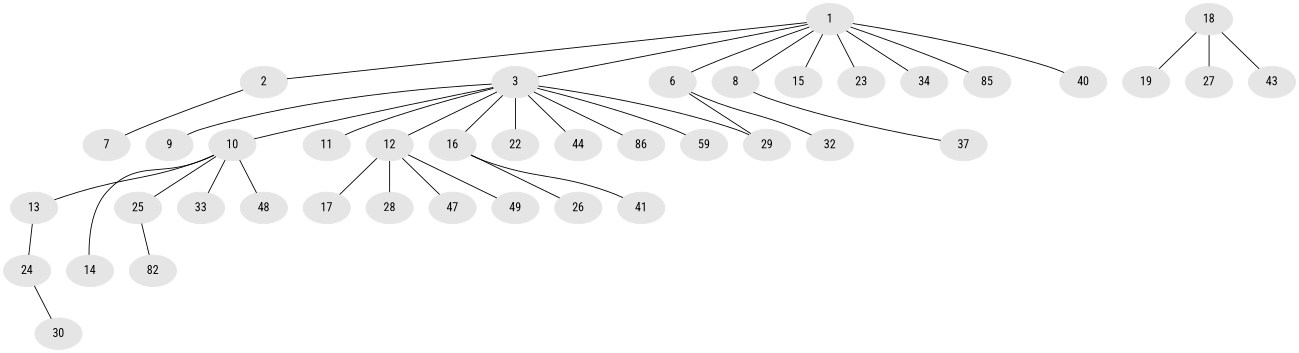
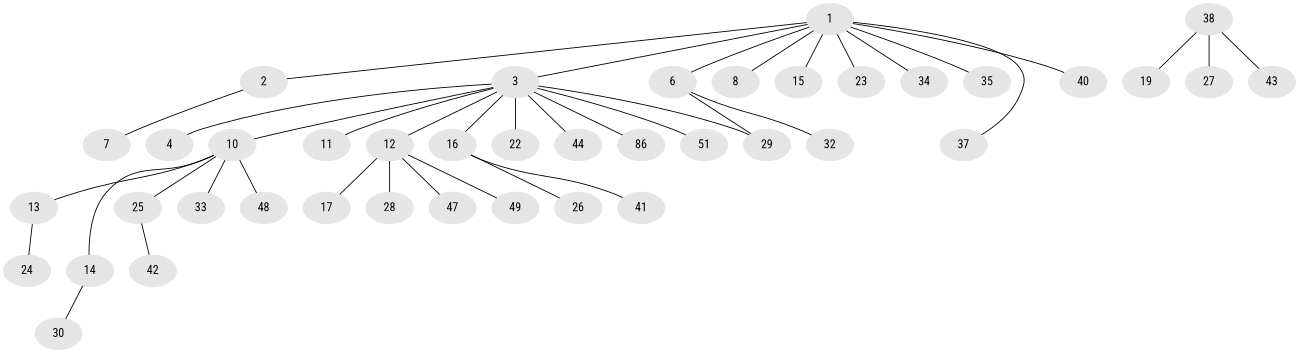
(1209, 19) -> (1209, 19)
(987, 82) -> (987, 82)
(846, 121) -> (1015, 64)
(169, 145) -> (169, 145)
(704, 145) -> (704, 145)
(153, 271) -> (153, 271)
(43, 302) -> (74, 302)
